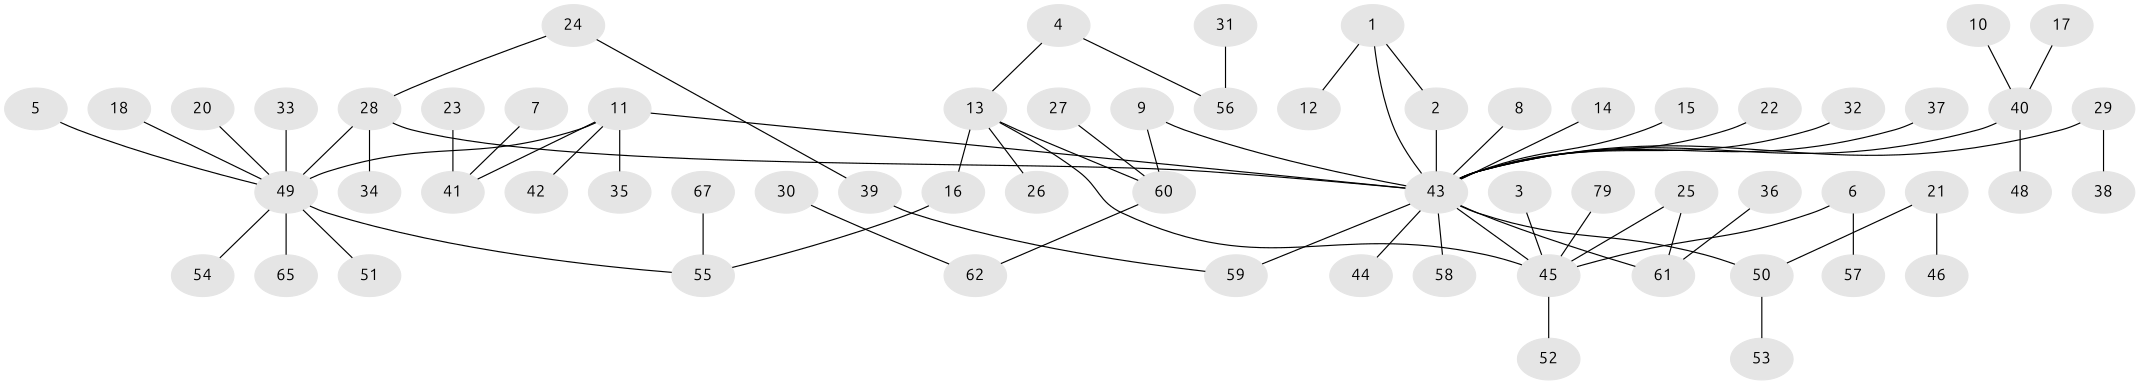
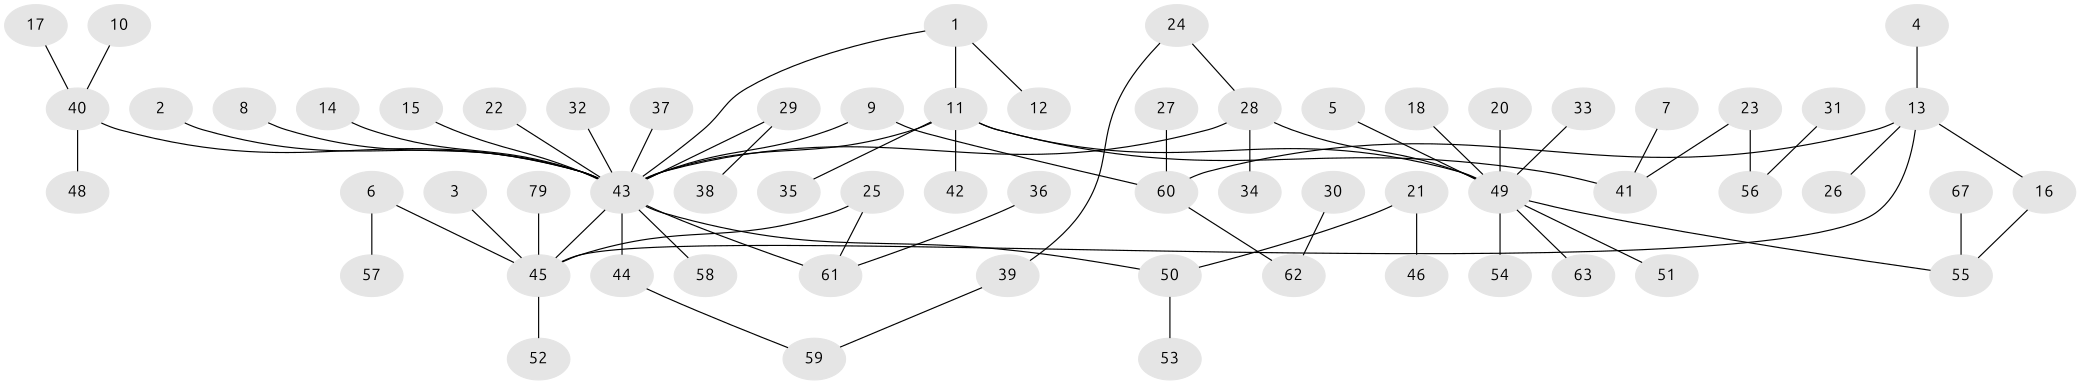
(1142, 67) -> (1750, 145)
(1405, 67) -> (956, 67)
(1336, 234) -> (717, 319)
(286, 276) -> (1583, 276)
